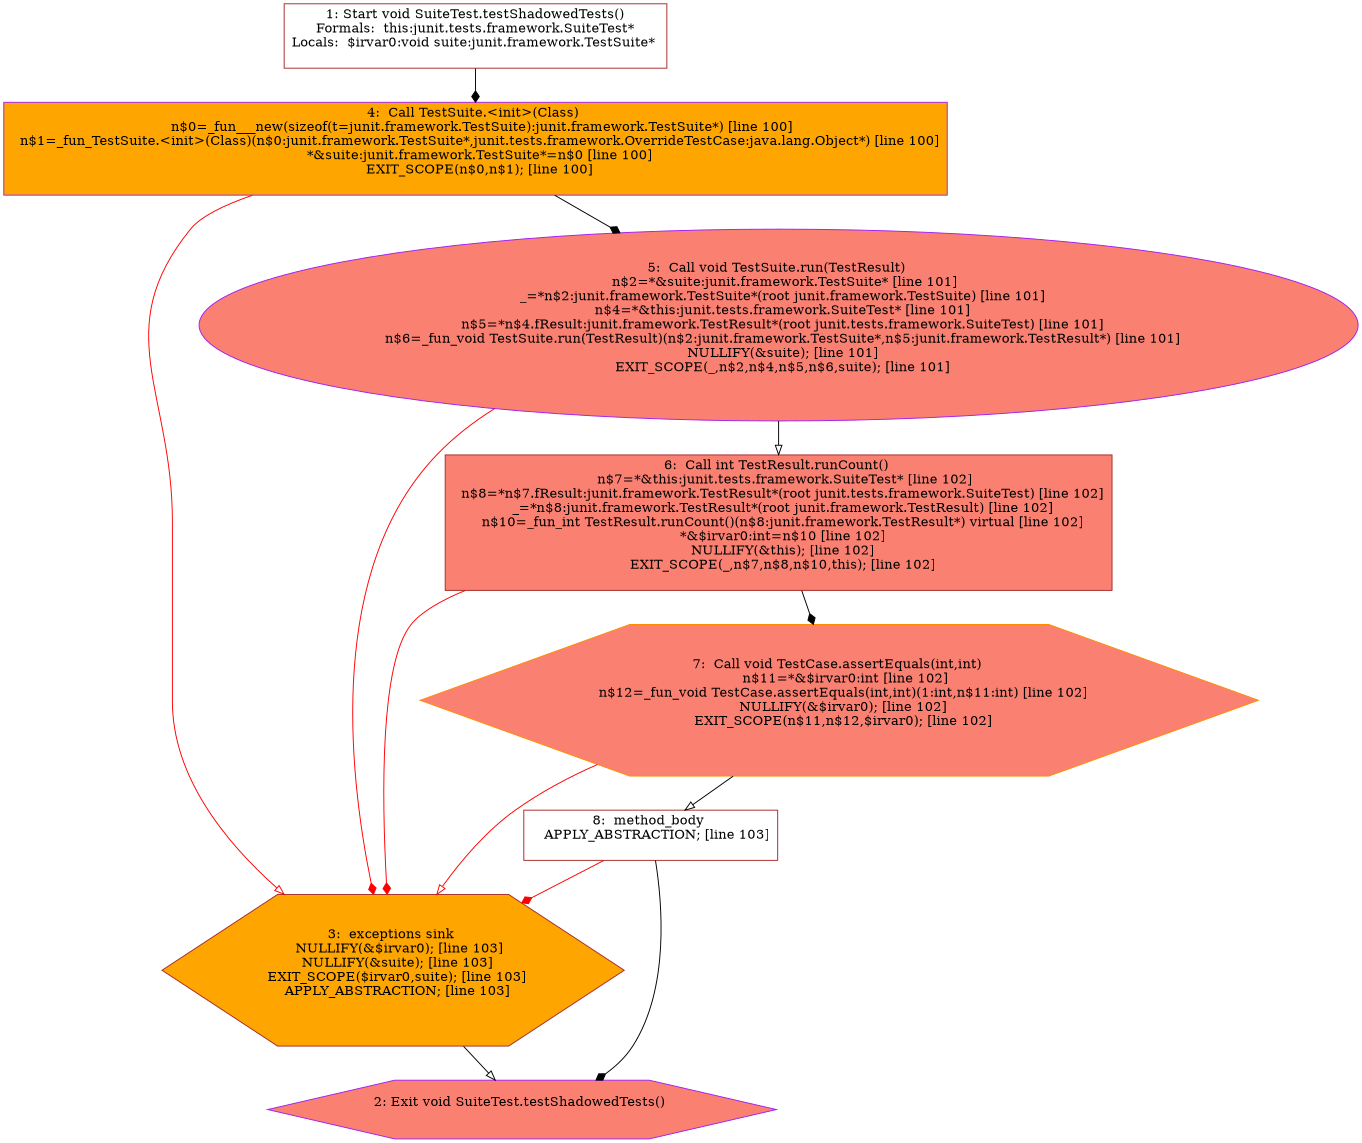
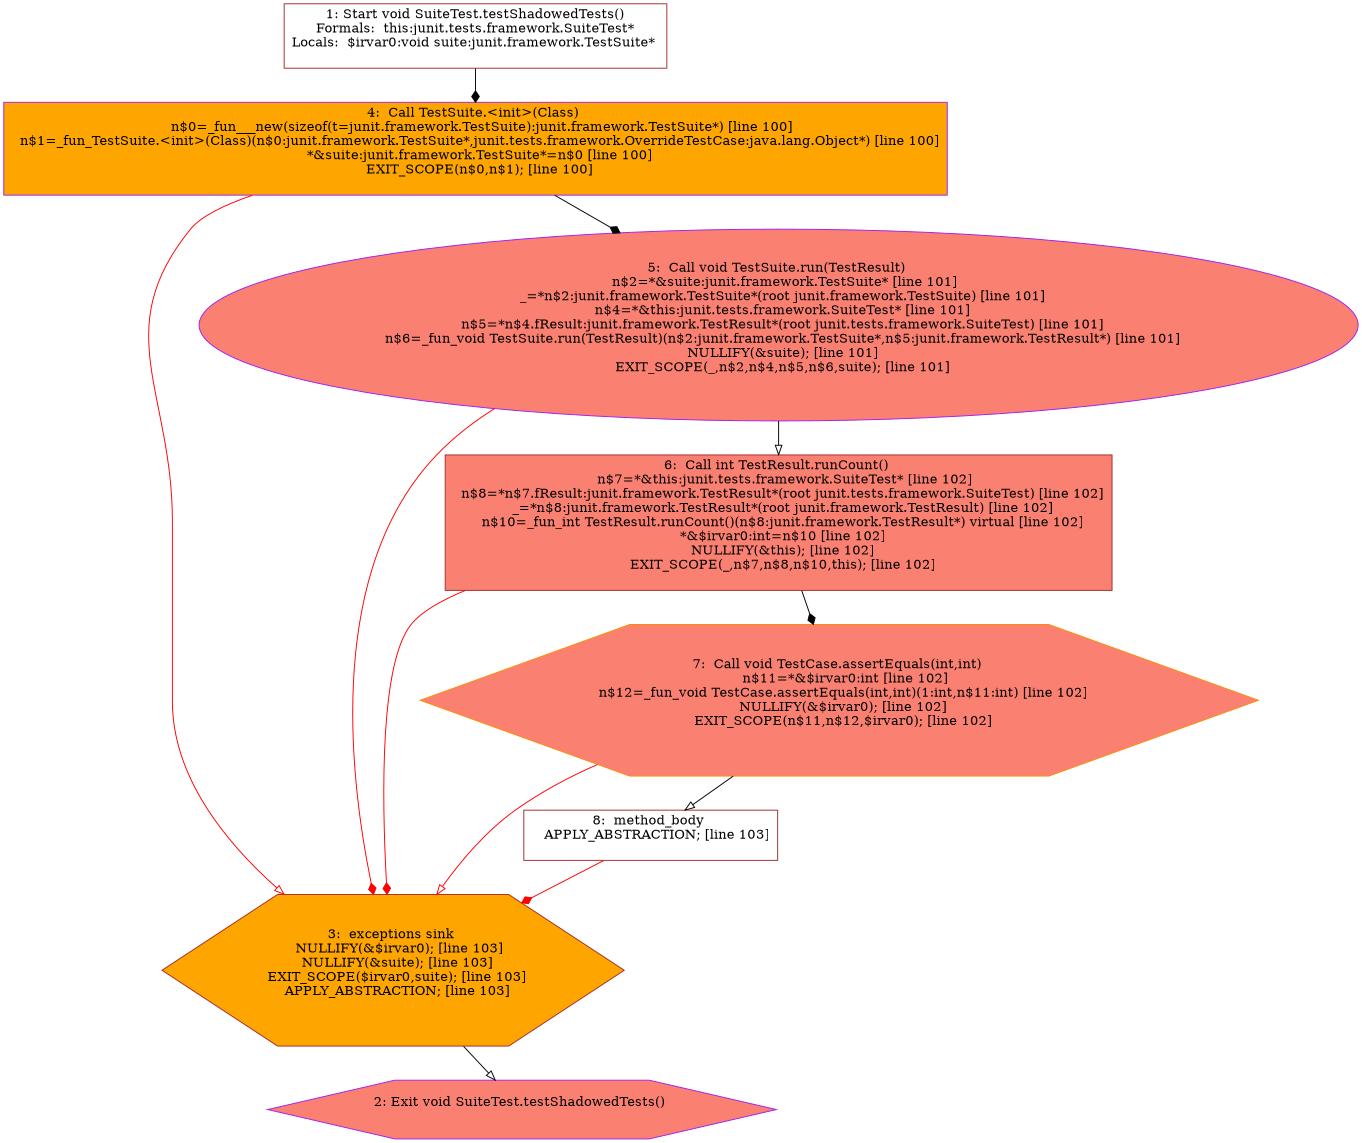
(658, 975) -> none
